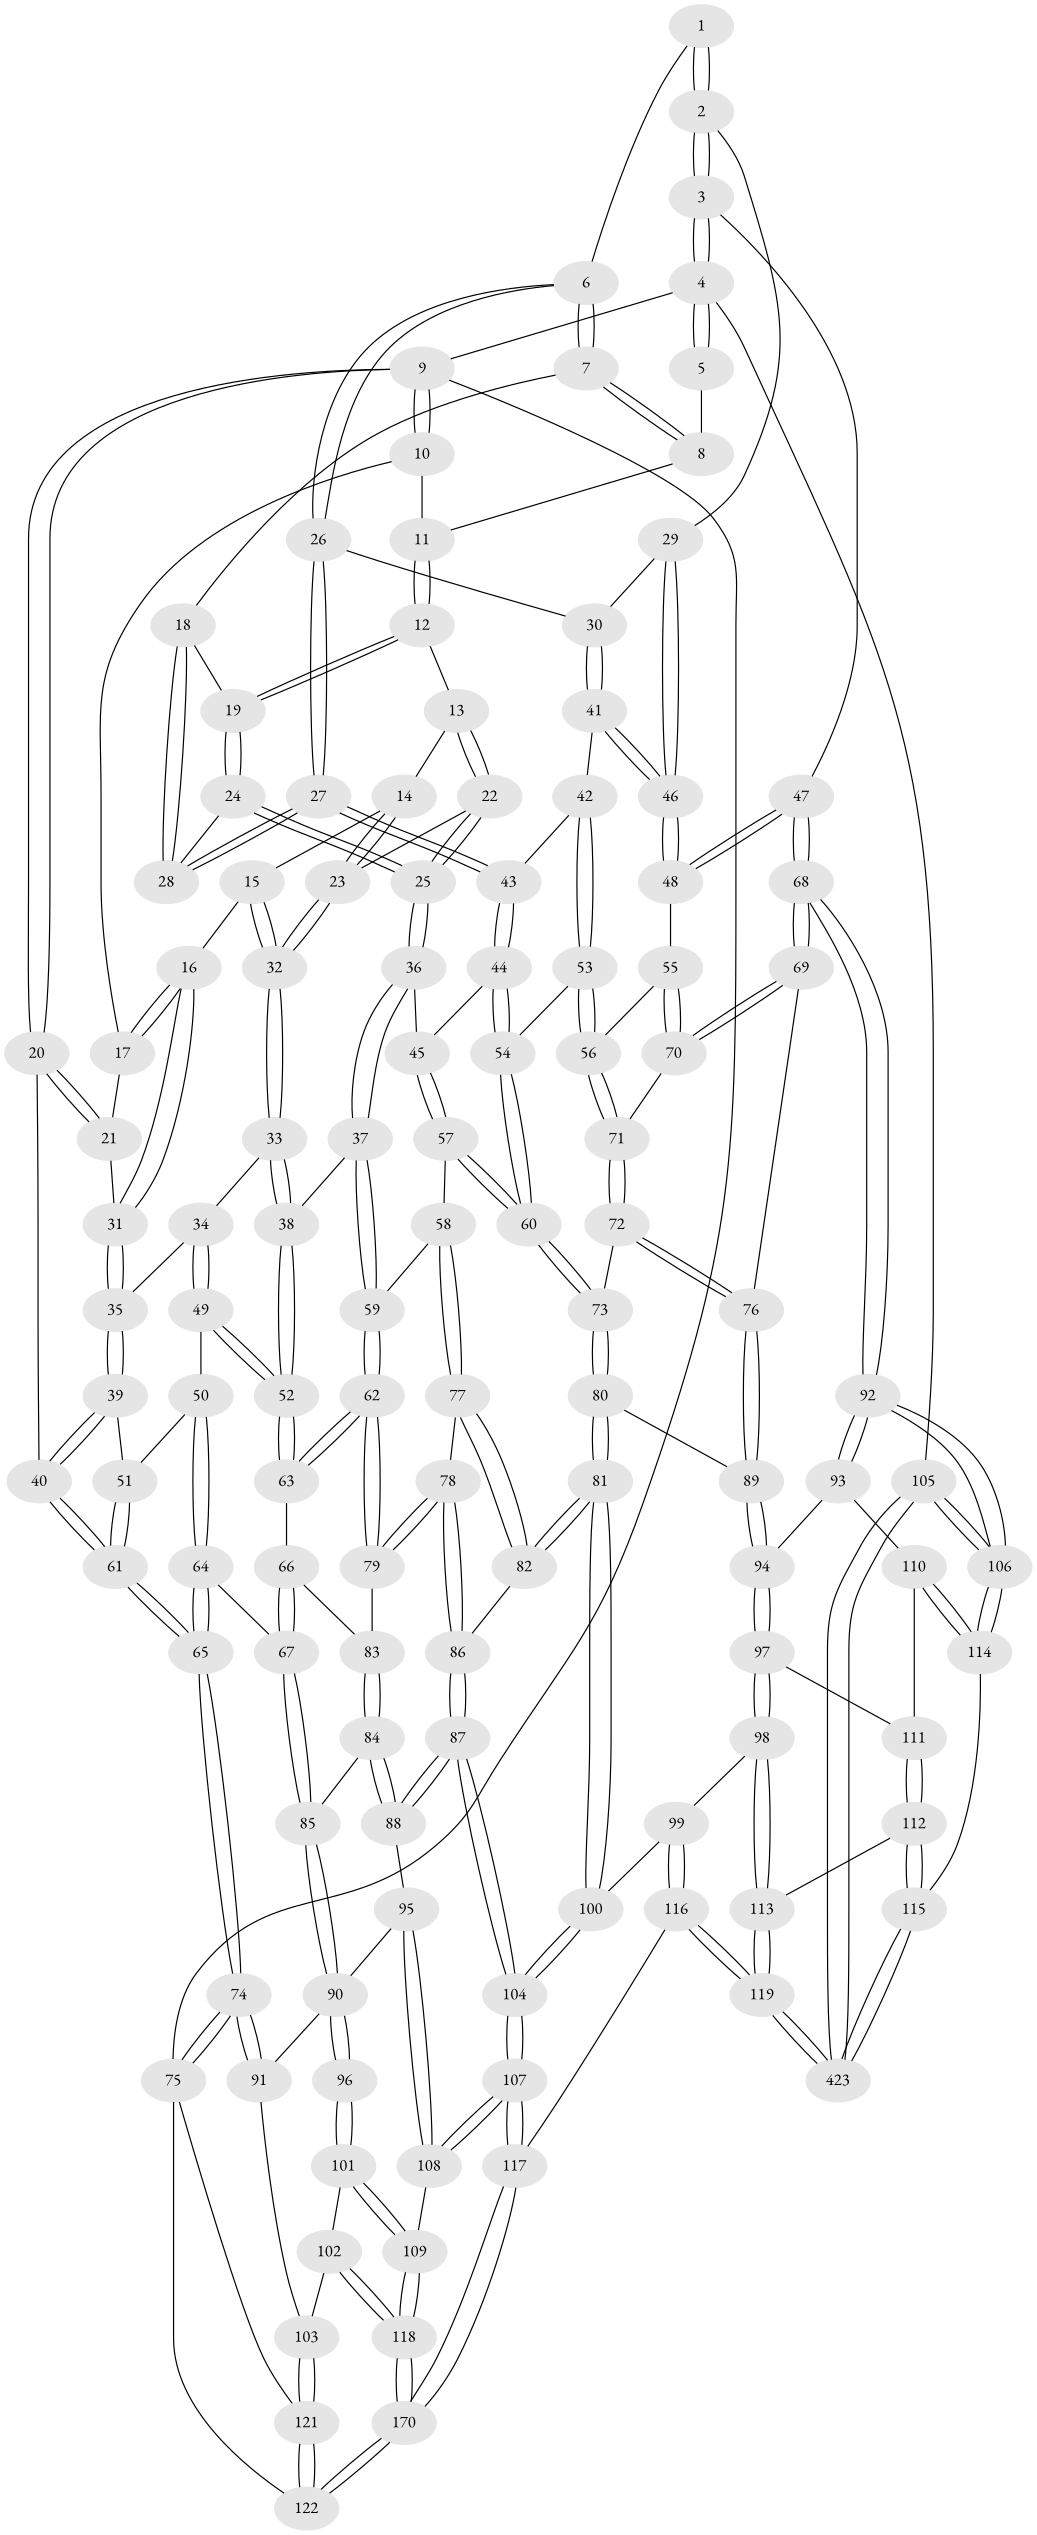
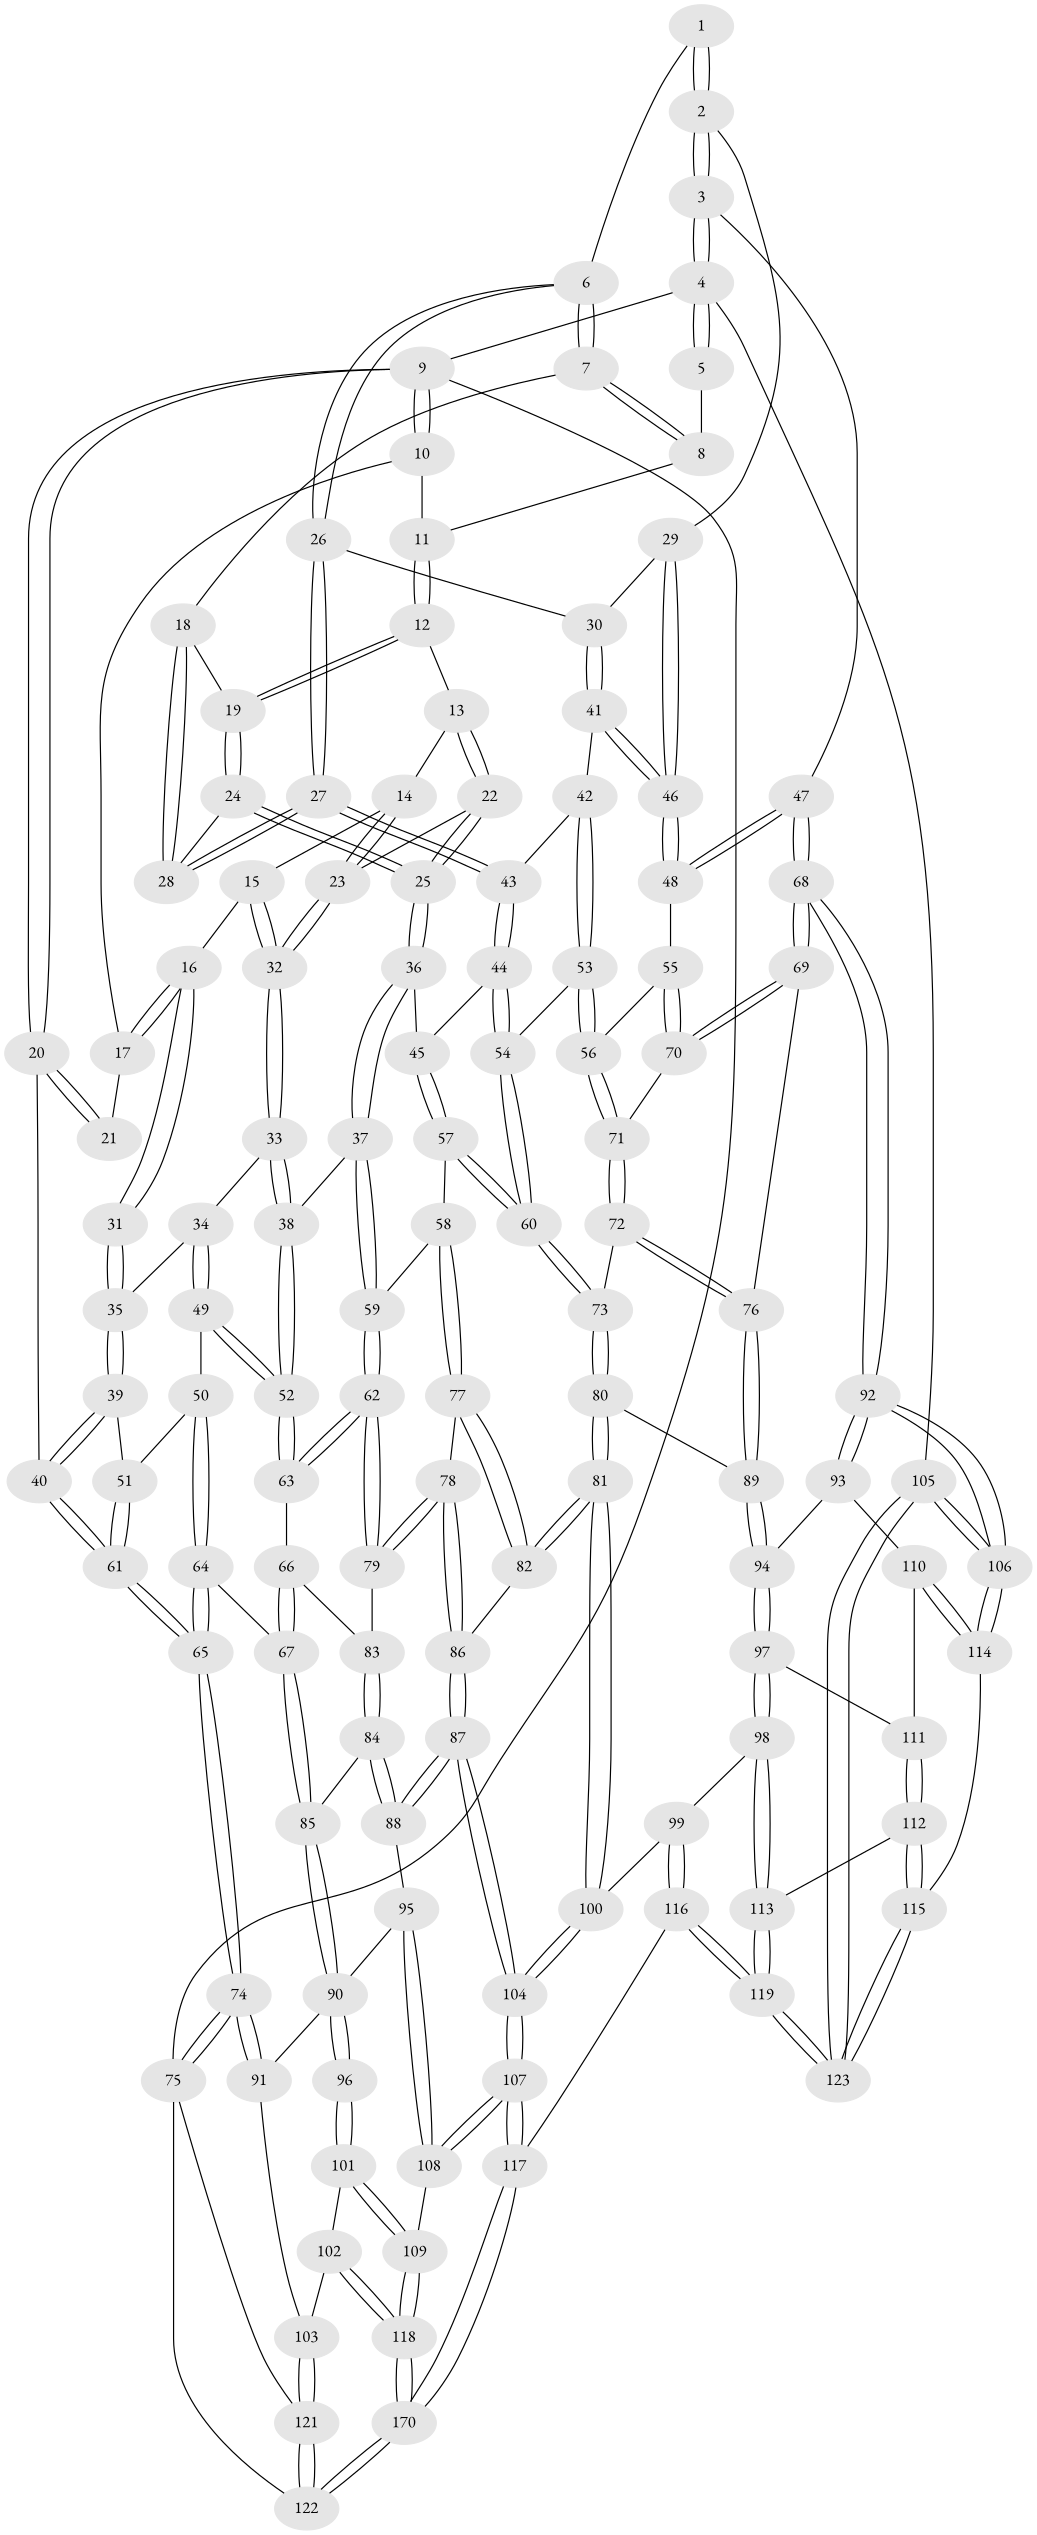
(112, 1182) -> none
(838, 2081) -> (838, 2081)
